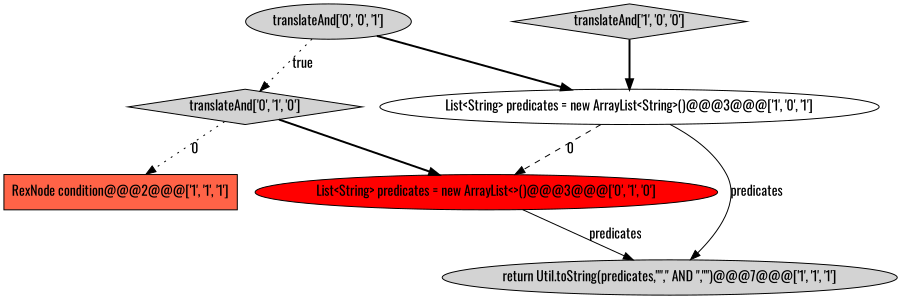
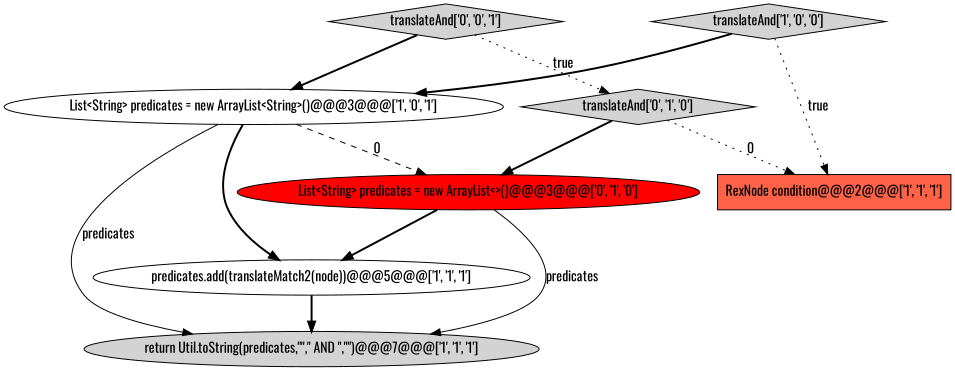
(328, 22) -> (446, 22)
none -> (799, 102)
none -> (312, 277)
